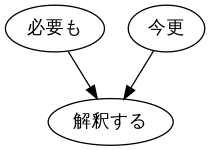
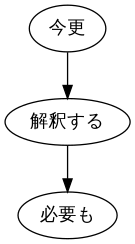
(79, 69) -> (68, 162)
